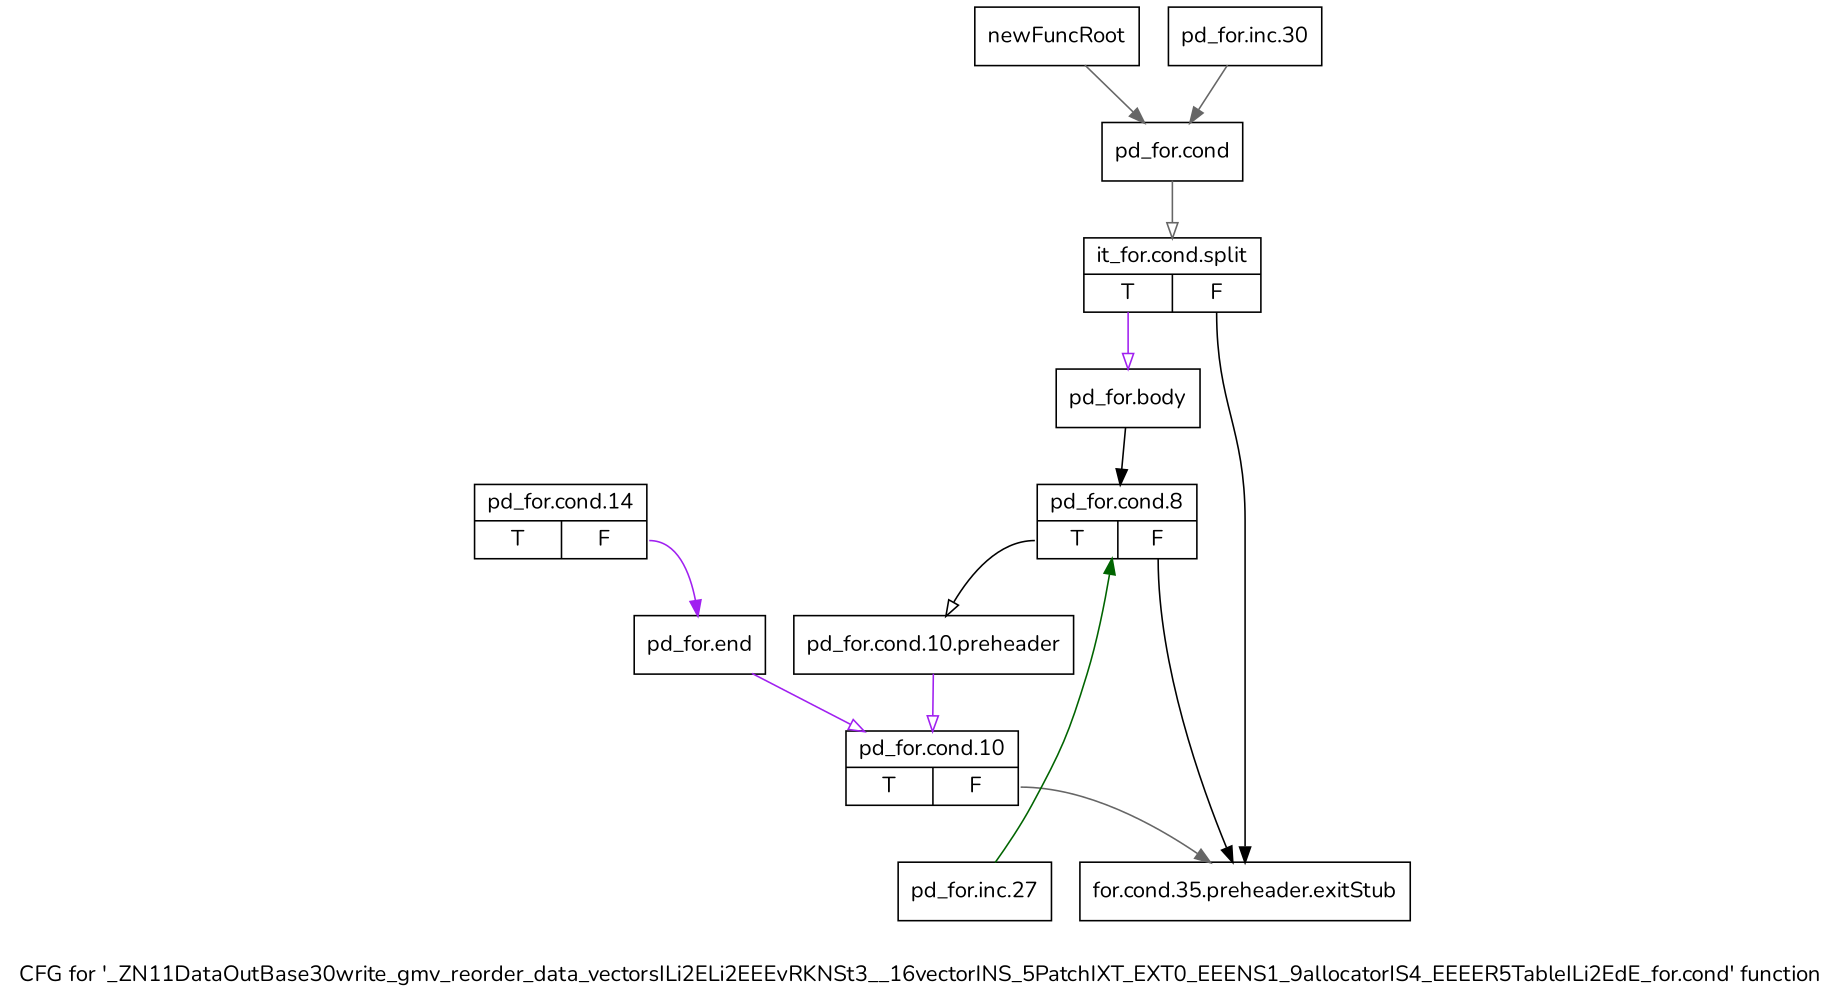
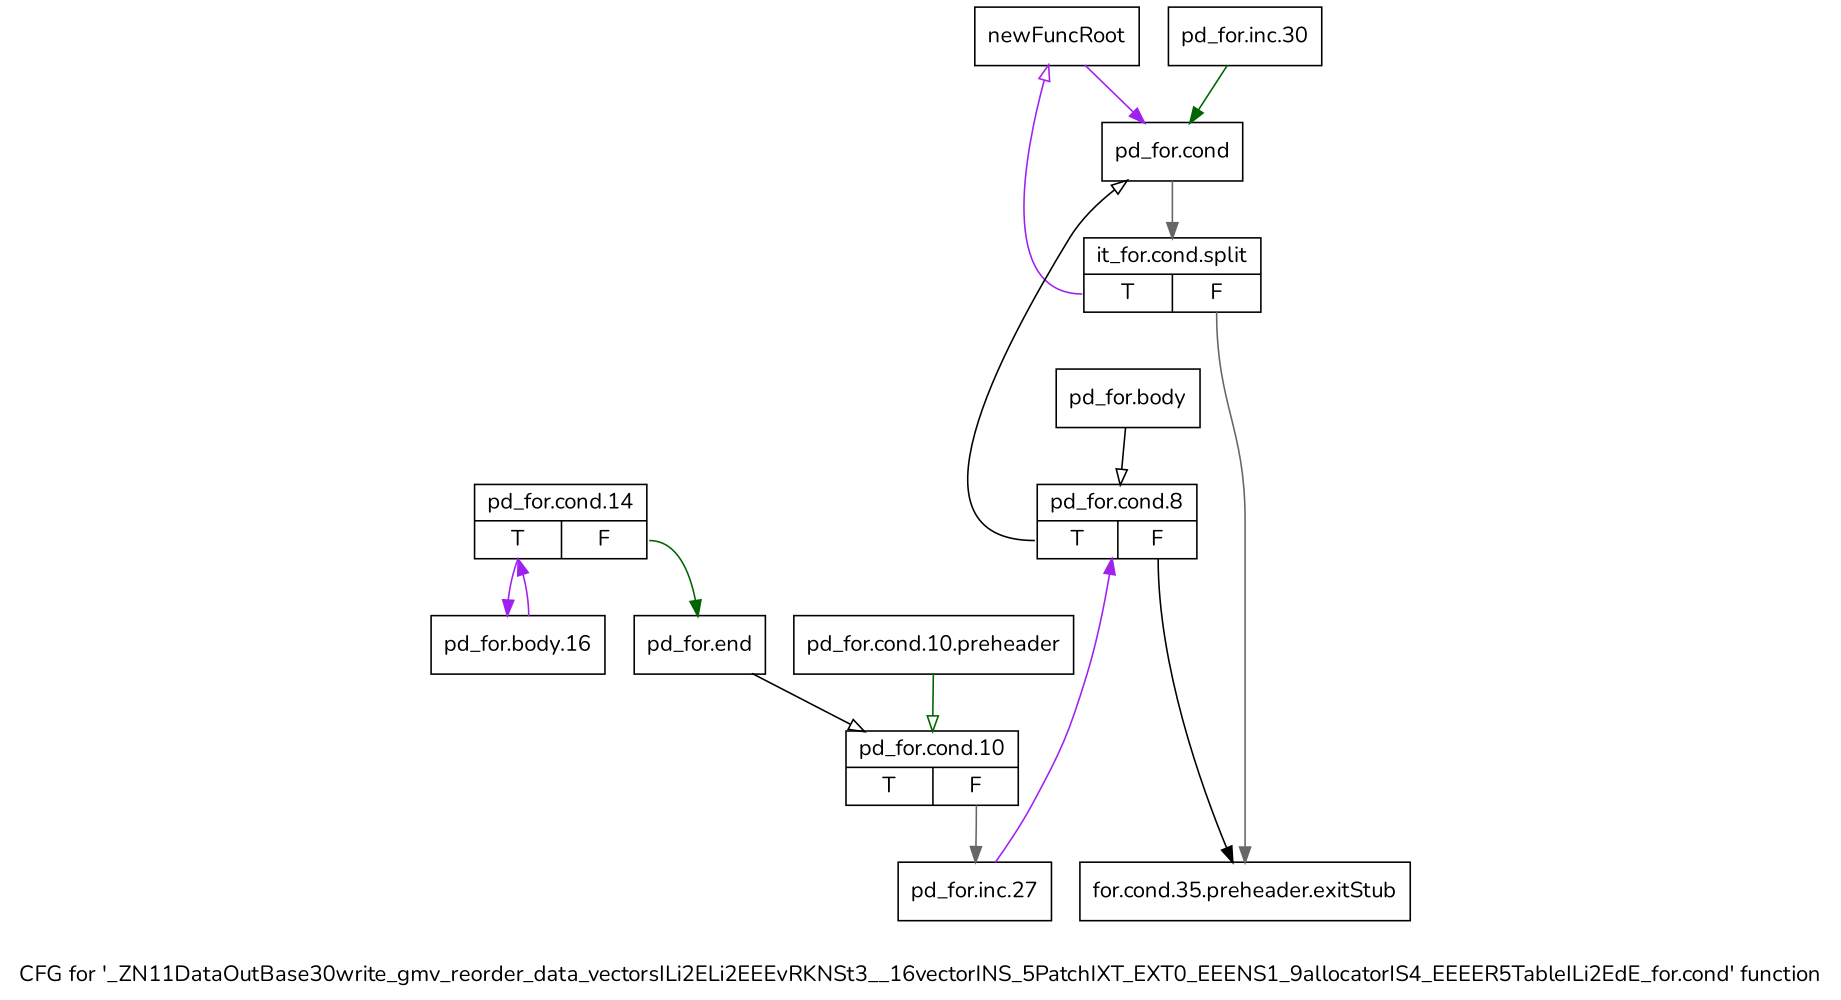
(1213, 87) -> (1213, 87)
(1109, 89) -> (1109, 89)
(1172, 202) -> (1172, 202)
(1128, 333) -> (1025, 202)
(1124, 448) -> (1124, 448)
(987, 561) -> (998, 370)
(682, 562) -> (682, 562)
(1245, 578) -> (1245, 578)
none -> (518, 645)
(933, 695) -> (933, 695)
(801, 699) -> (801, 699)
(1070, 726) -> (1070, 726)
(1114, 808) -> (976, 826)
